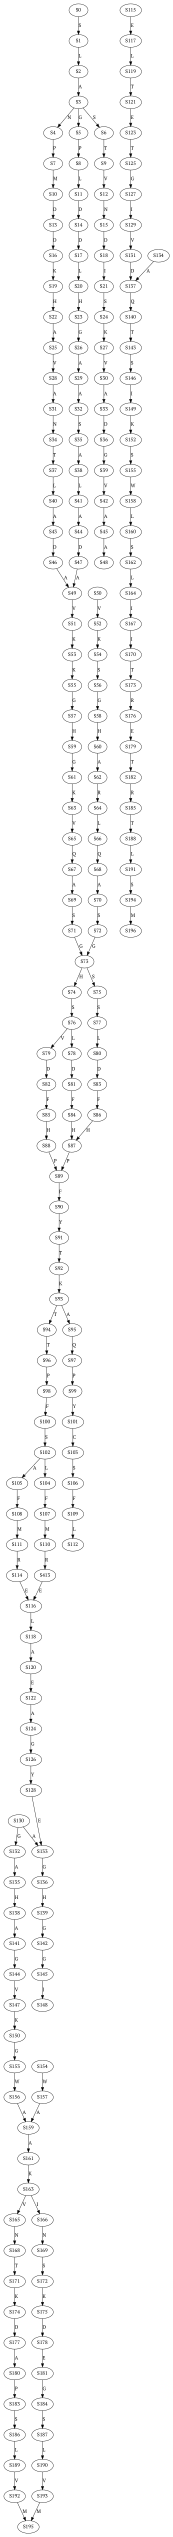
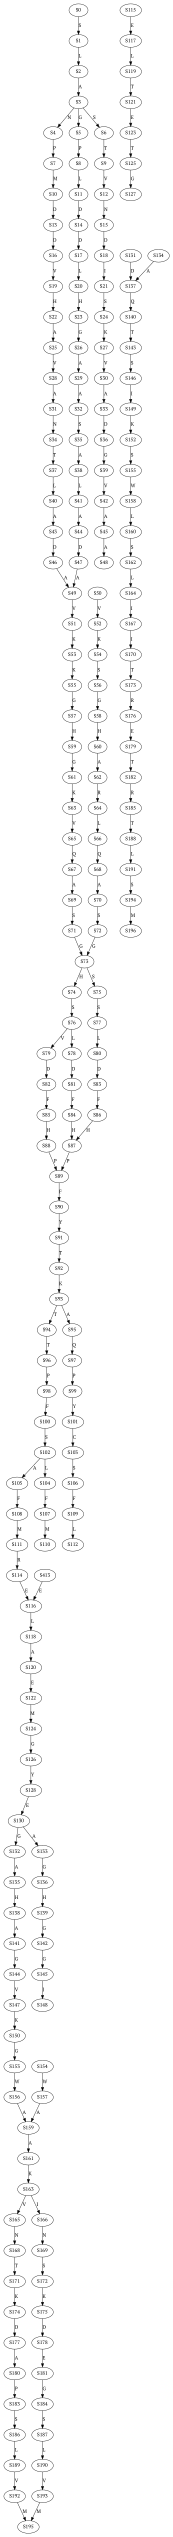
(131, 225) -> none
(55, 271) -> (55, 271)
(45, 1558) -> none
(33, 1714) -> (33, 1714)
(36, 1819) -> (26, 1804)
